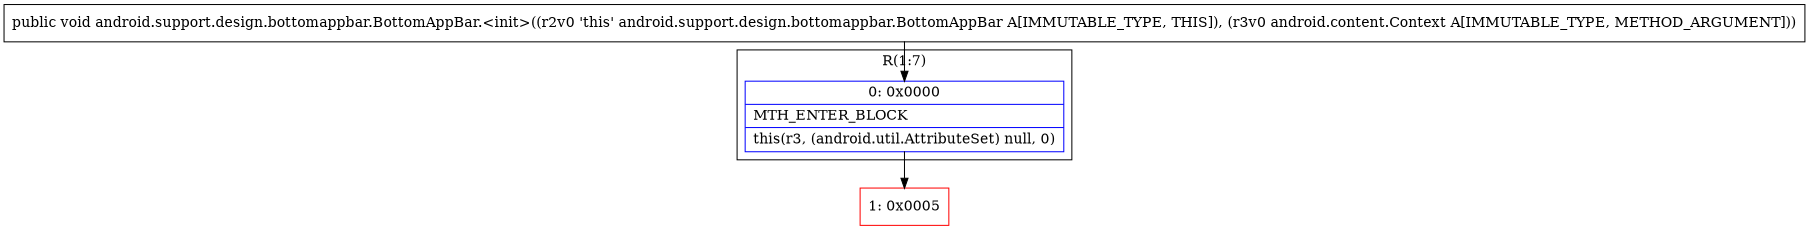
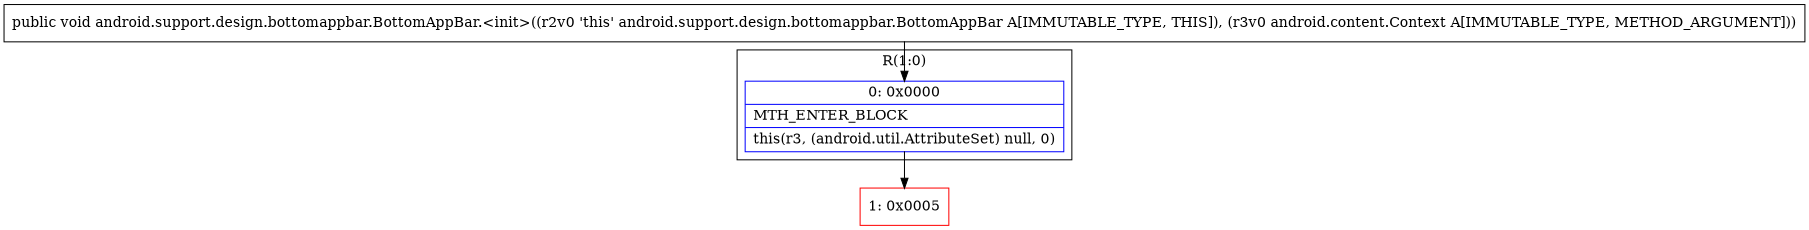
(904, 62) -> (904, 62)
